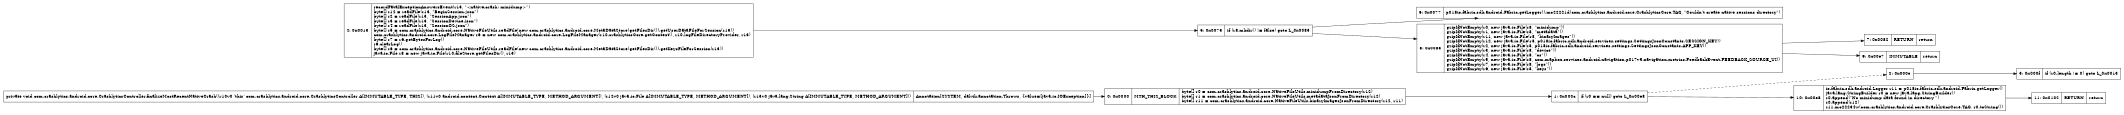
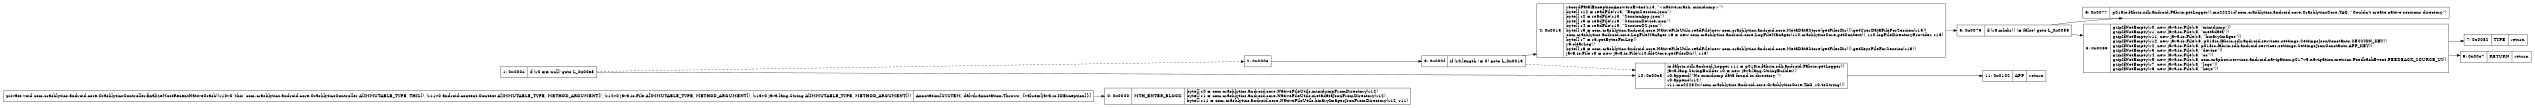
(1904, 40) -> (2500, 40)
none -> (1528, 55)
(1904, 57) -> (2500, 57)
none -> (1579, 67)
(1155, 96) -> (1158, 96)
(1477, 97) -> none
(2074, 98) -> (2020, 76)
